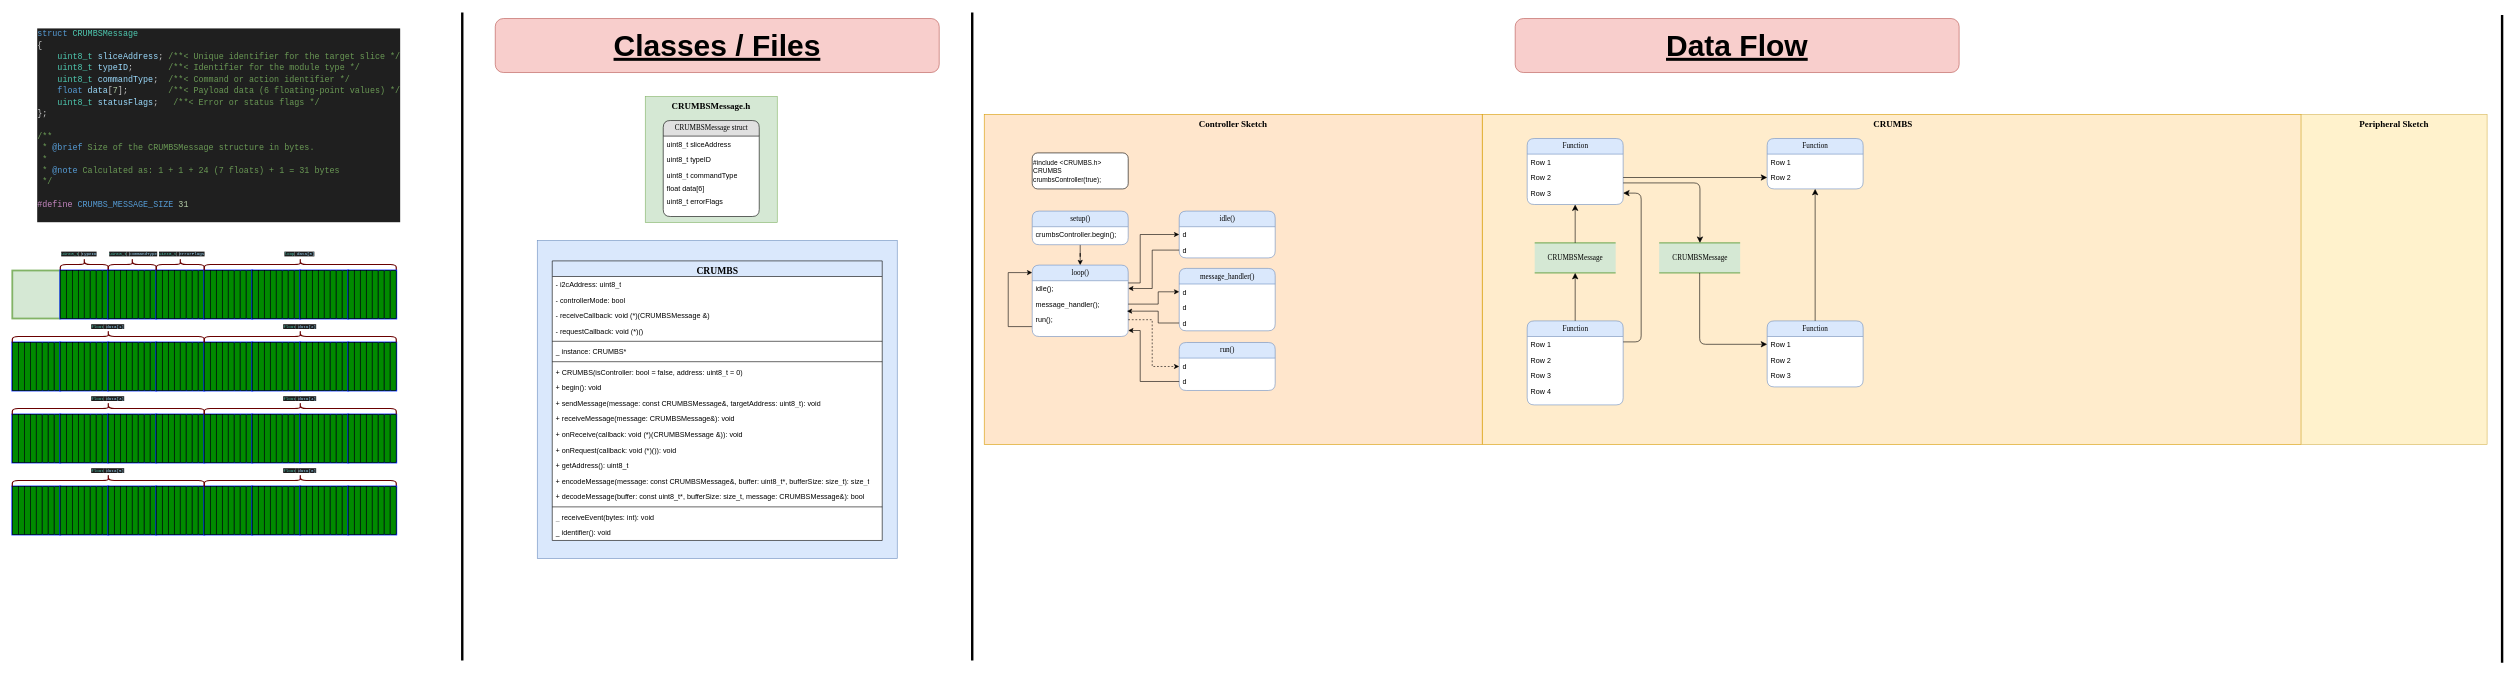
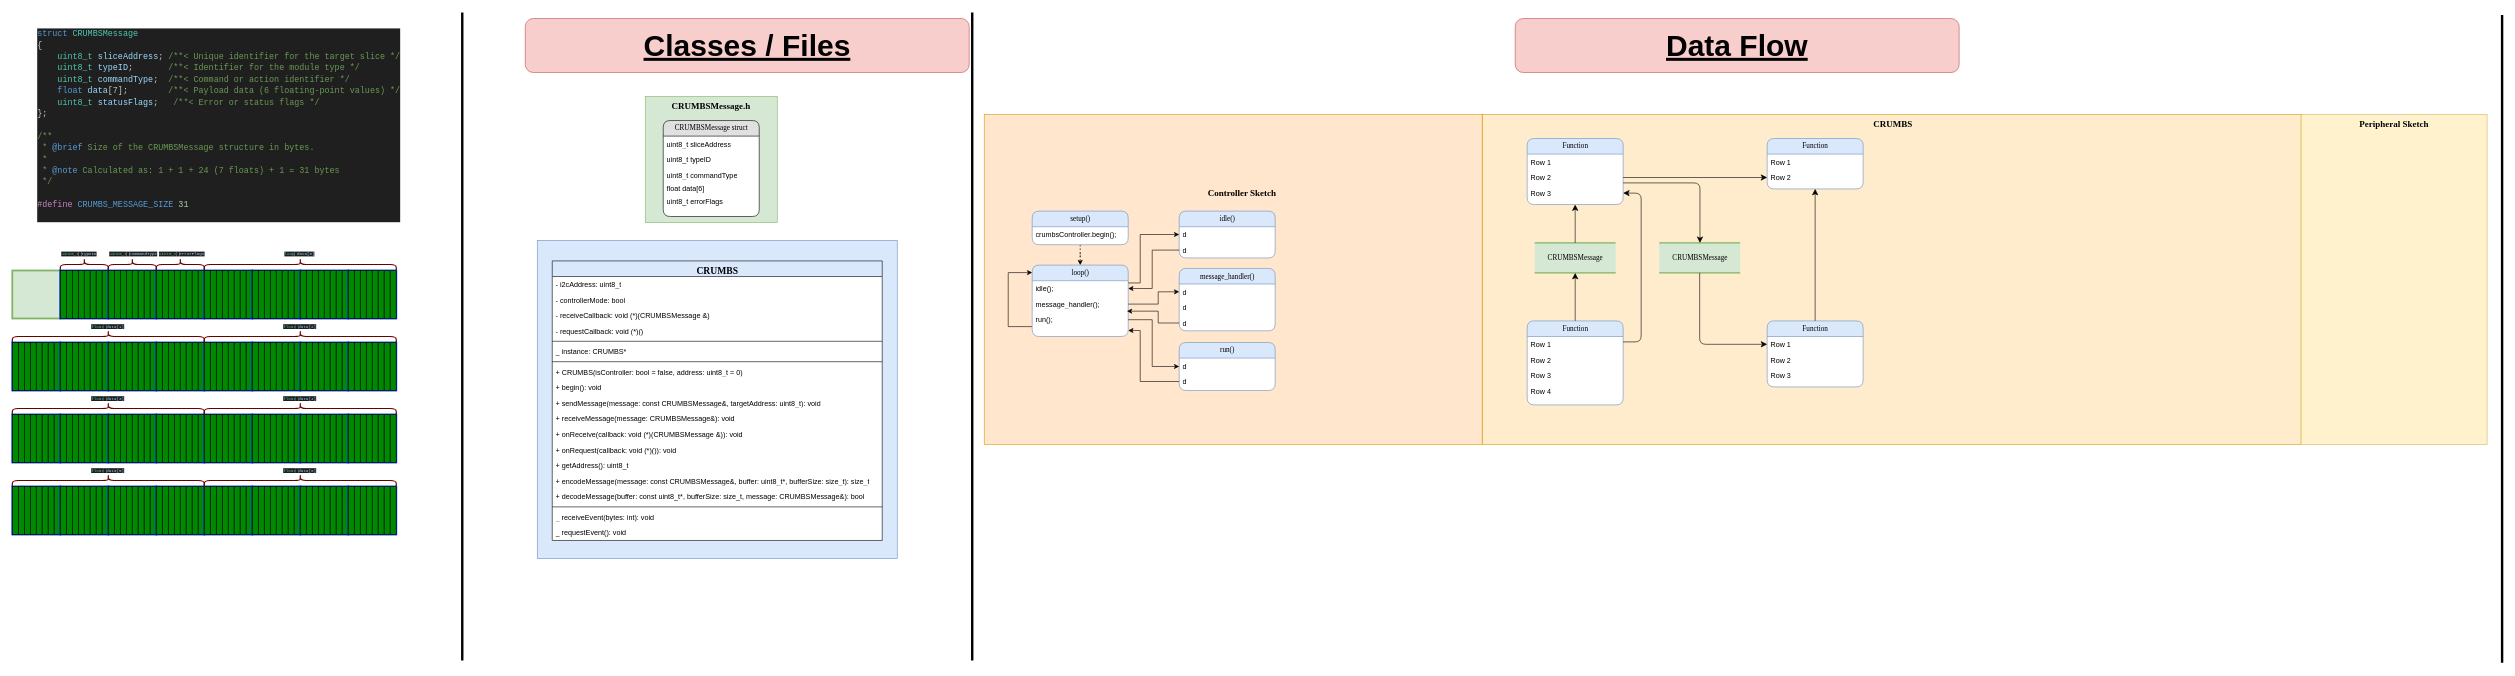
(717, 45) -> (747, 45)
(1233, 126) -> (1242, 195)
(1080, 171) -> none
(1080, 255) -> (1080, 255)
(1152, 342) -> (1152, 342)
(590, 533) -> (597, 533)
